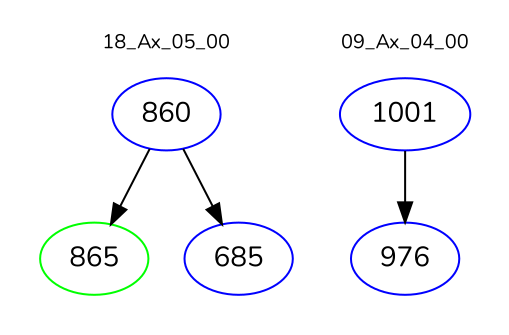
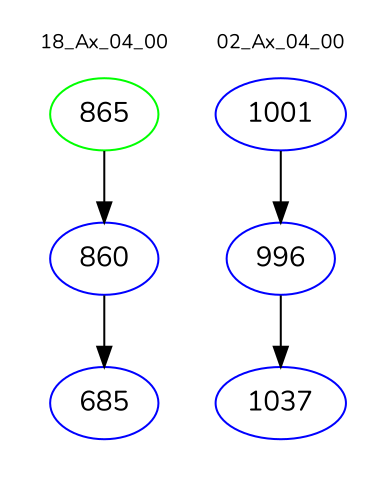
(166, 43) -> (104, 43)
(405, 43) -> (281, 43)
(135, 178) -> (104, 177)
(405, 259) -> (281, 259)
none -> (281, 403)
